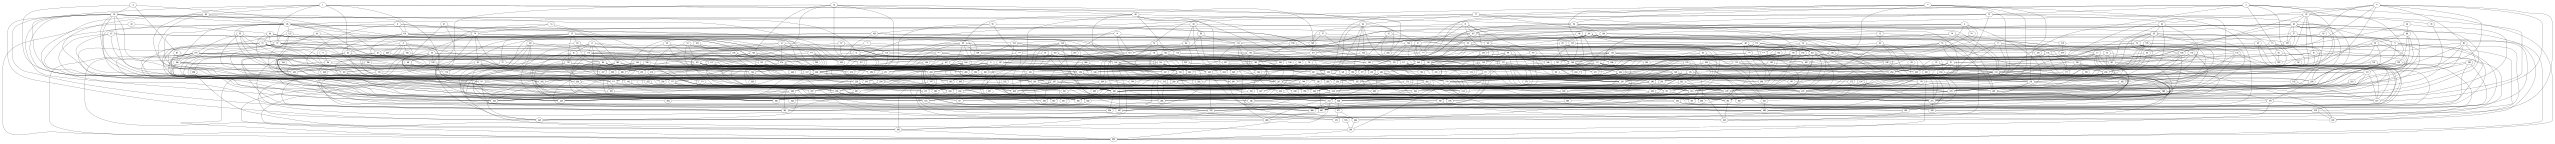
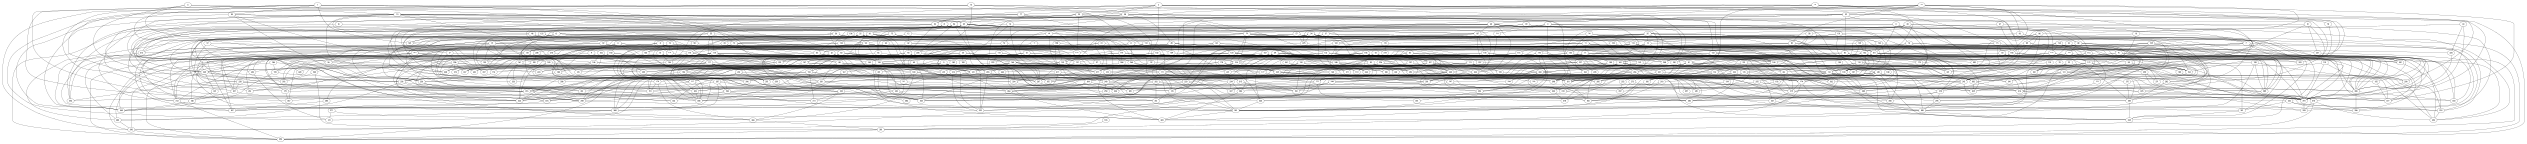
(1186, 43) -> none
none -> (1888, 72)
(817, 102) -> (215, 96)
